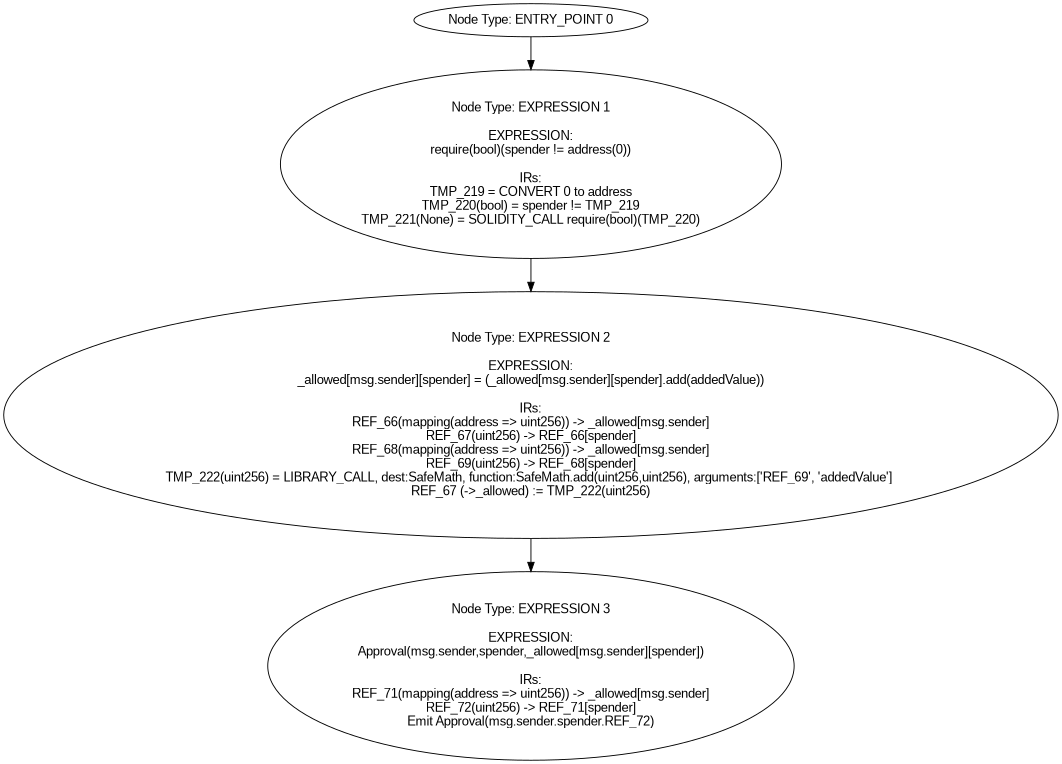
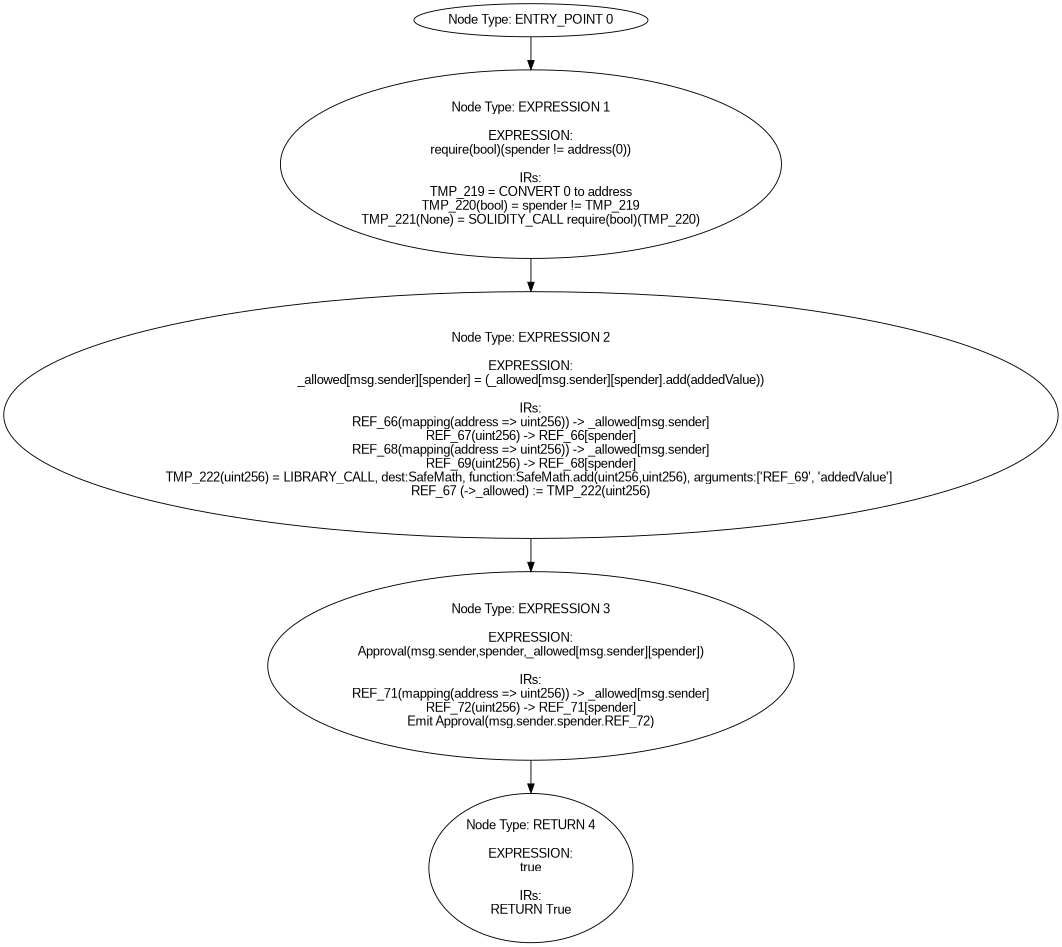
none -> (531, 868)
